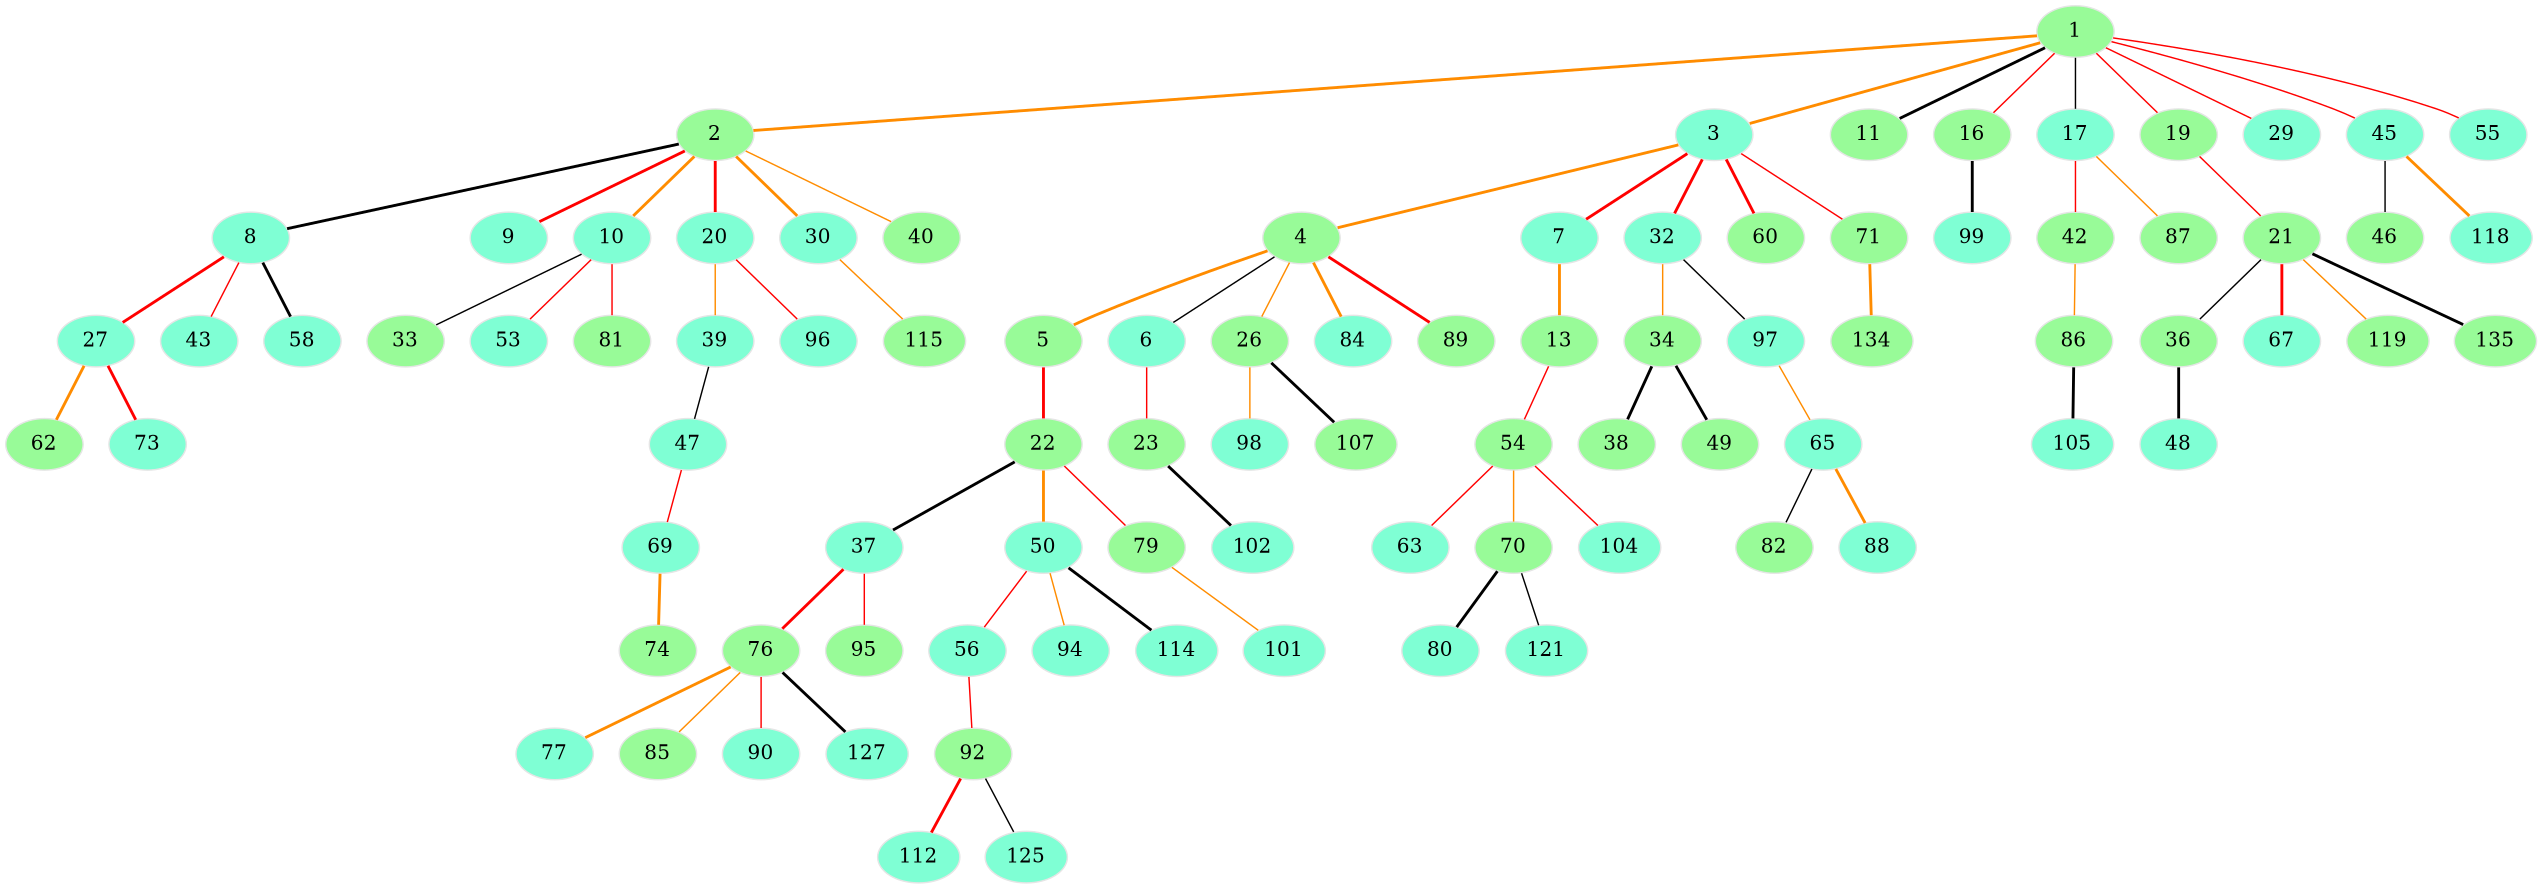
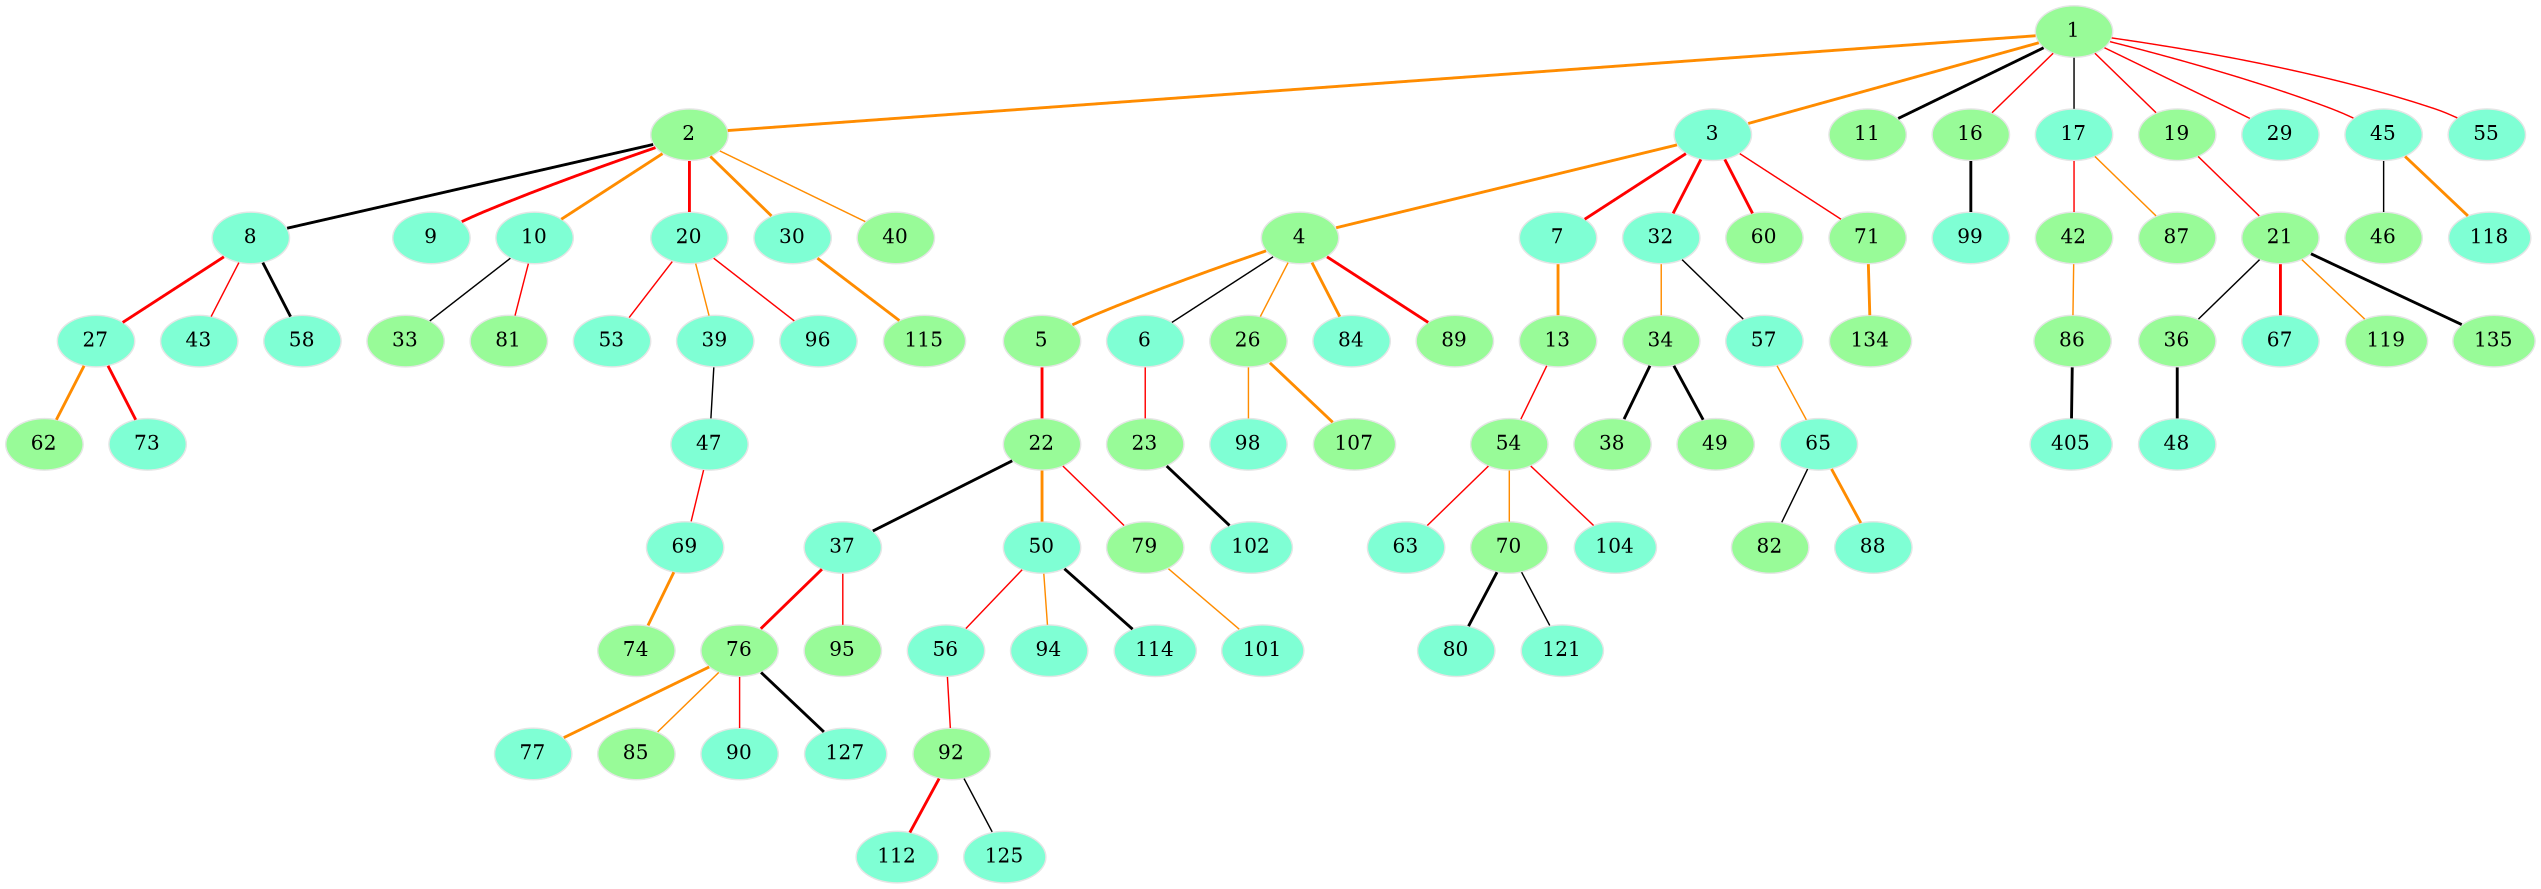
(561, 289) -> (651, 290)
(871, 289) -> (858, 289)
(1766, 341) -> (1764, 341)
(1303, 393) -> (1301, 393)
(2073, 444) -> (2071, 444)
